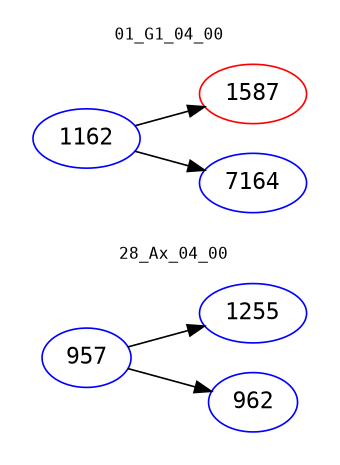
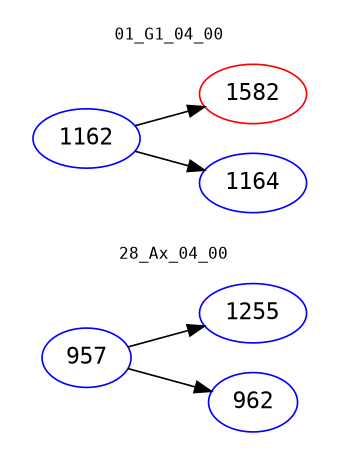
(253, 94) -> (253, 94)
(253, 183) -> (253, 183)
